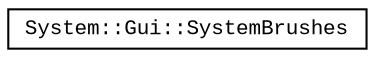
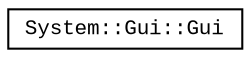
(187, 29) -> (125, 29)
